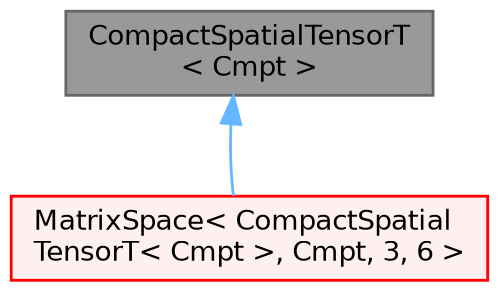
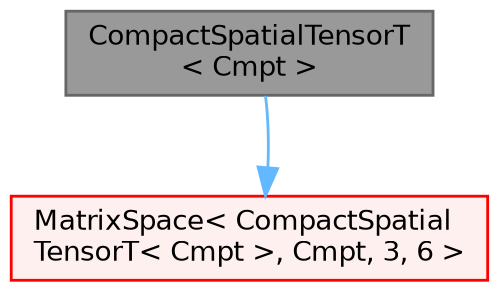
(231, 160) -> (268, 132)
